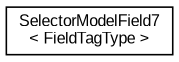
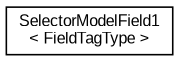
(90, 31) -> (90, 31)
